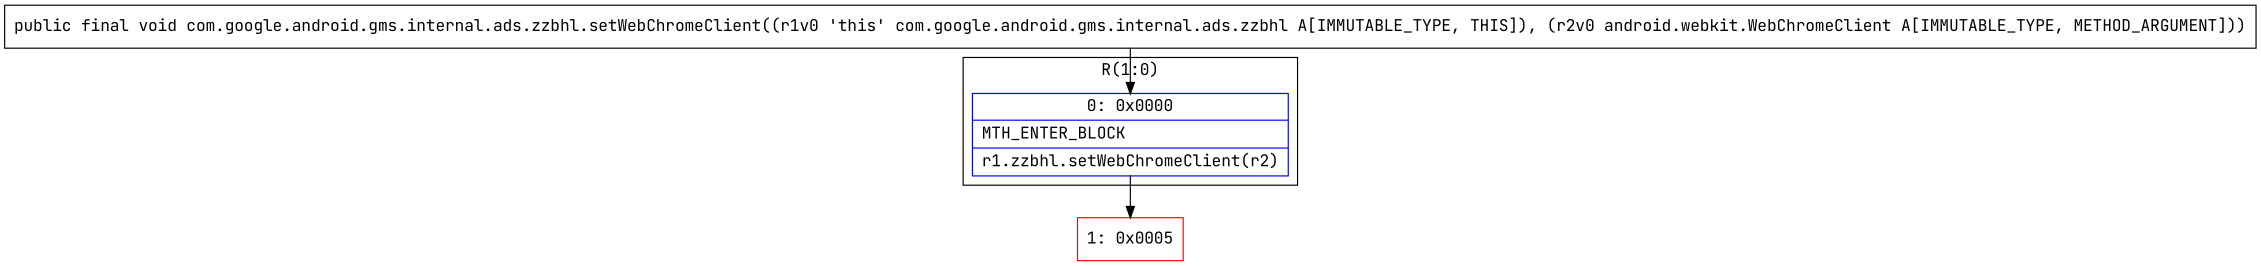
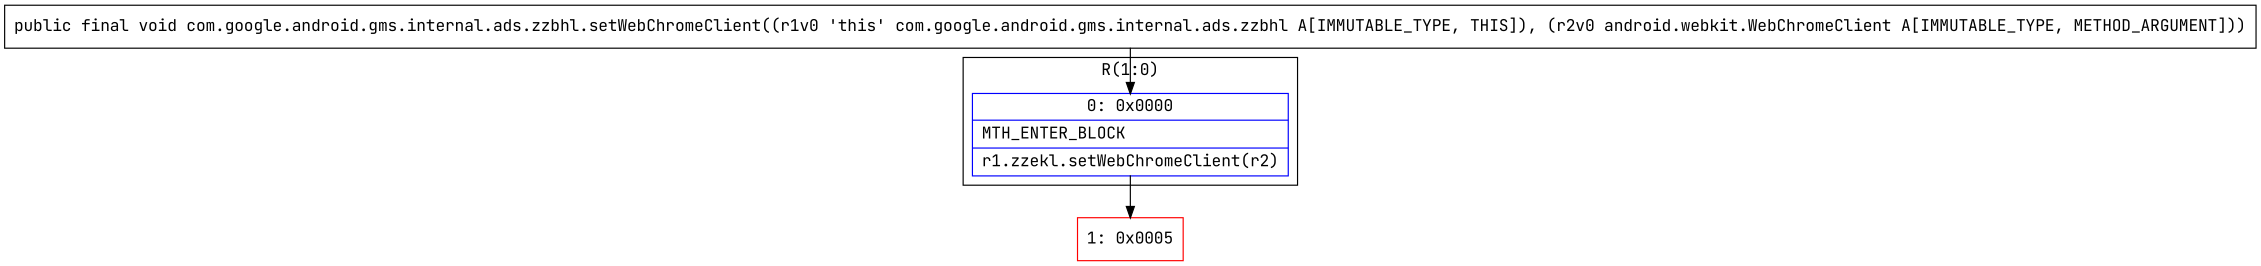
(1130, 161) -> (1130, 161)
